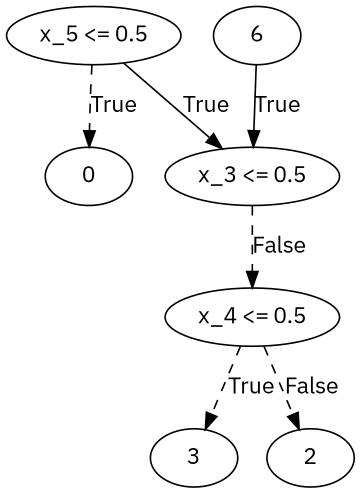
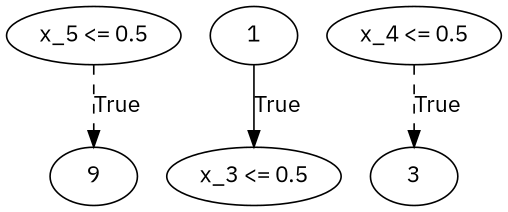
(257, 36) -> (254, 36)
(167, 100) -> none
(89, 176) -> (94, 176)
(252, 239) -> none
(311, 458) -> none
